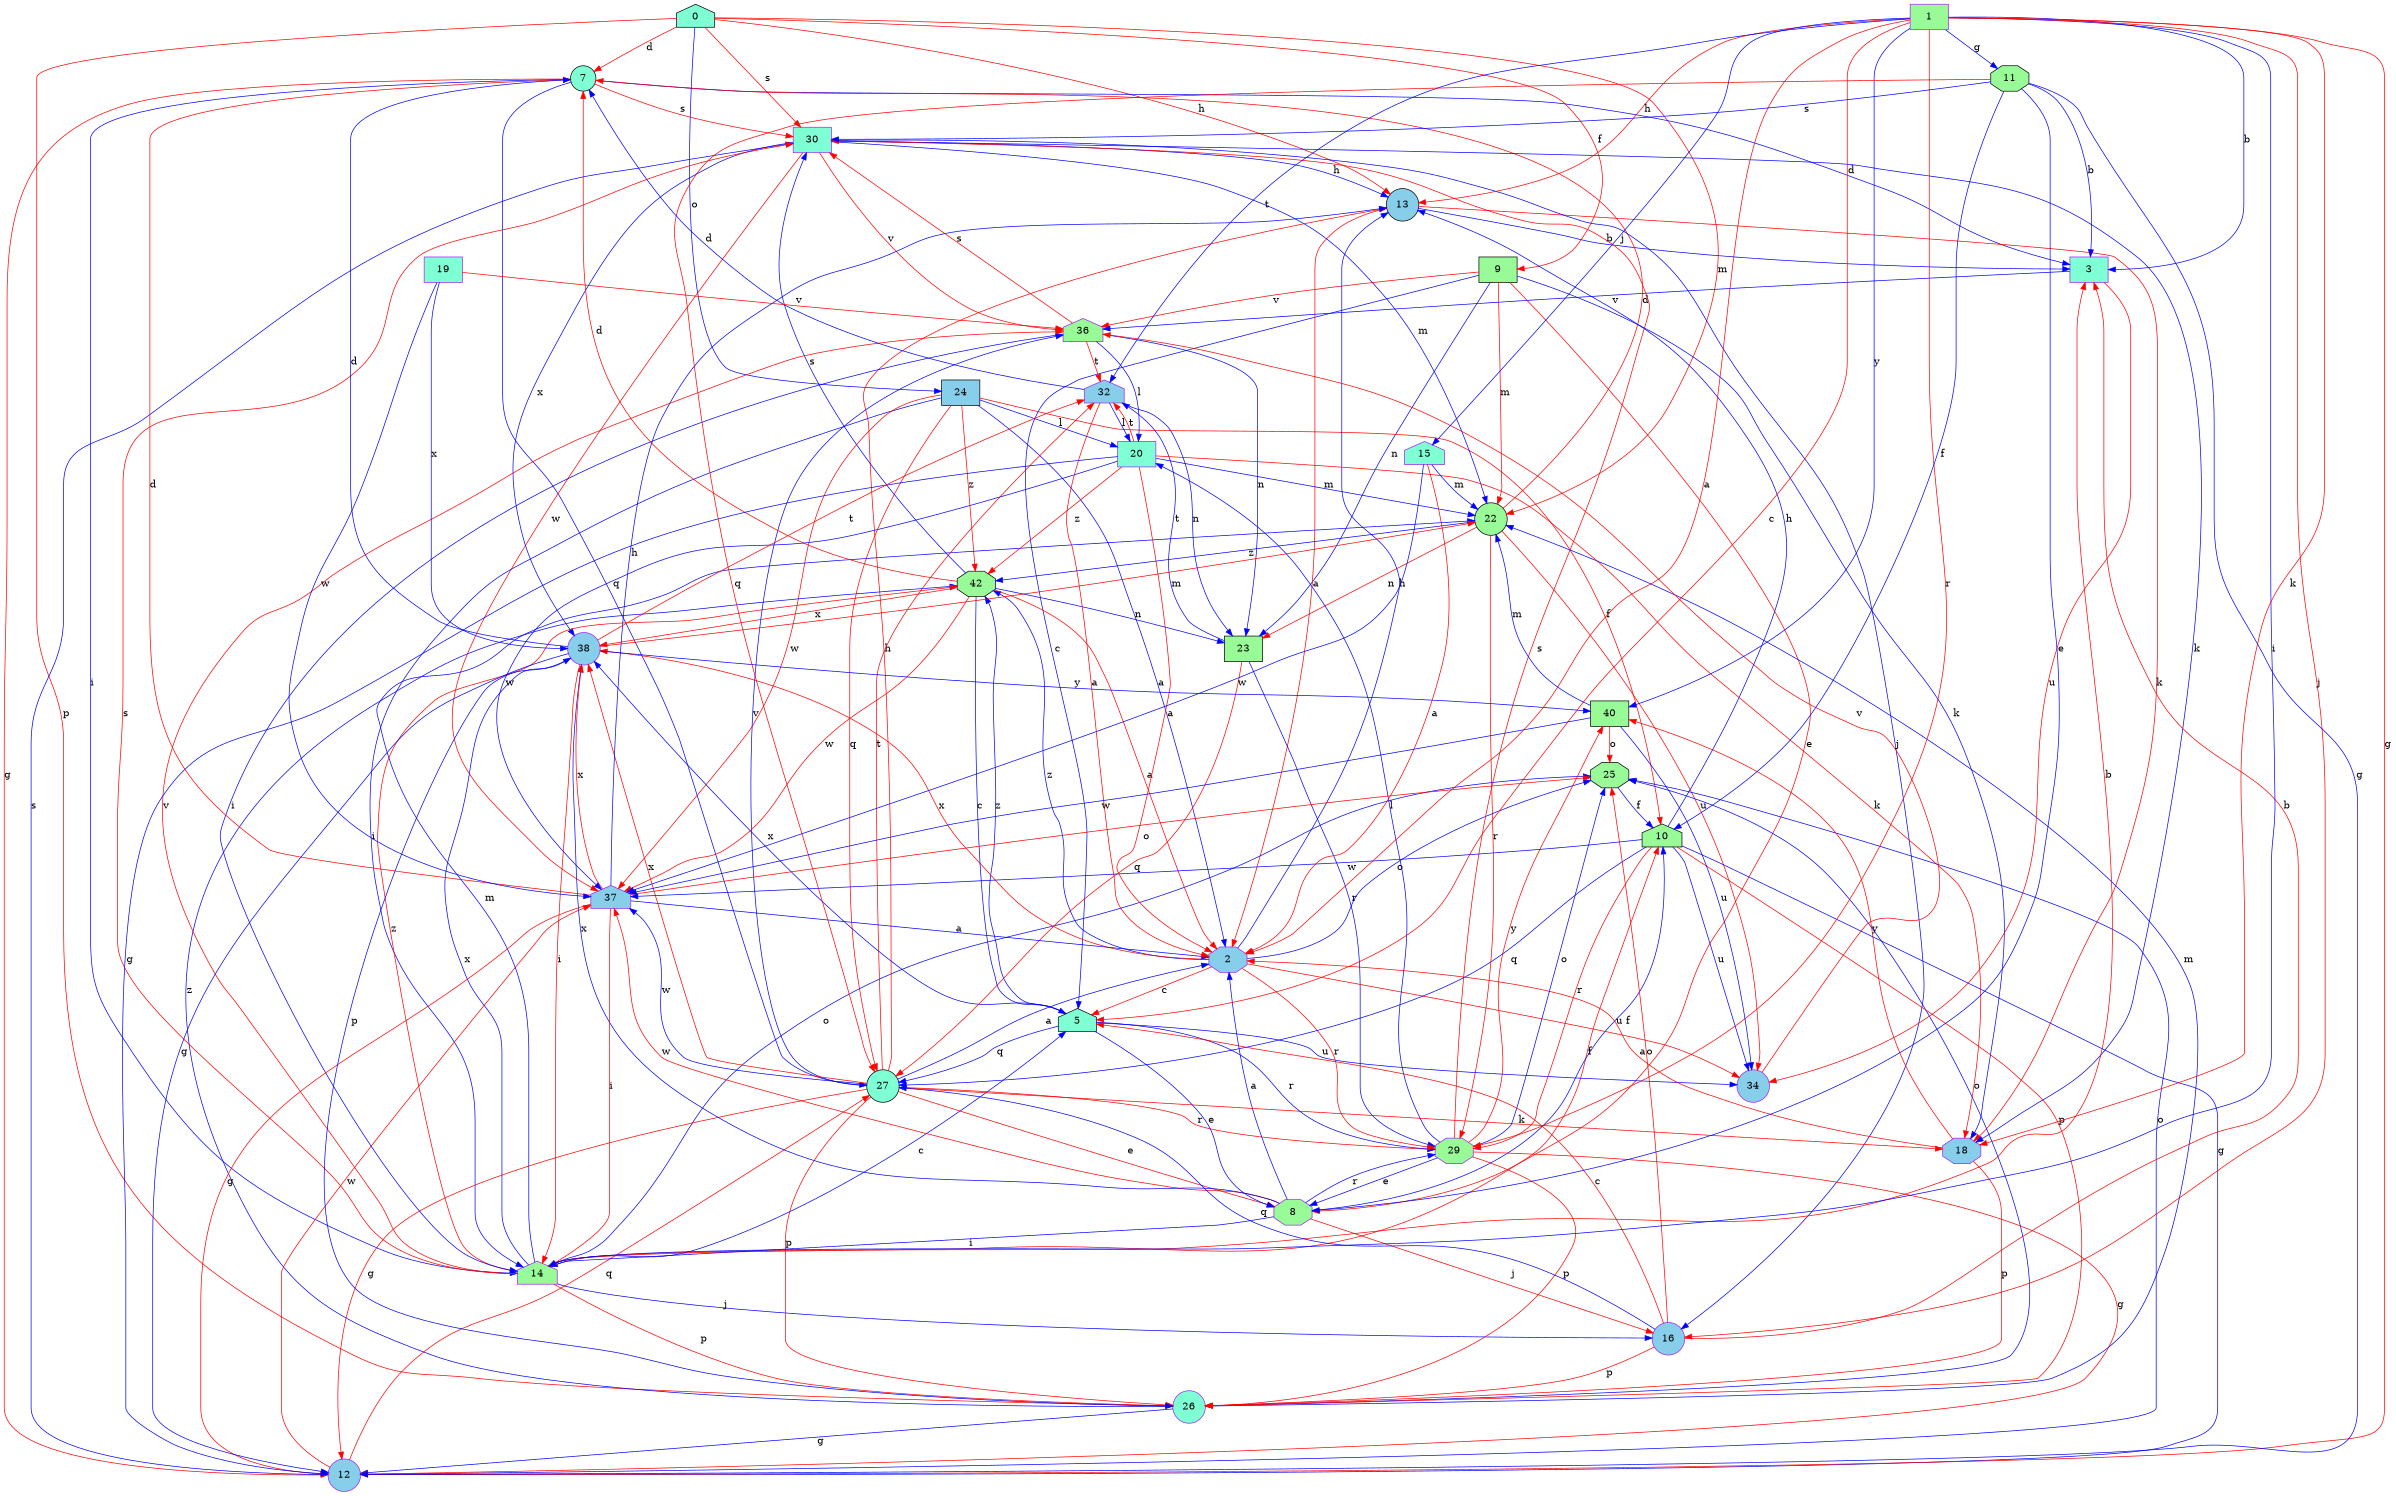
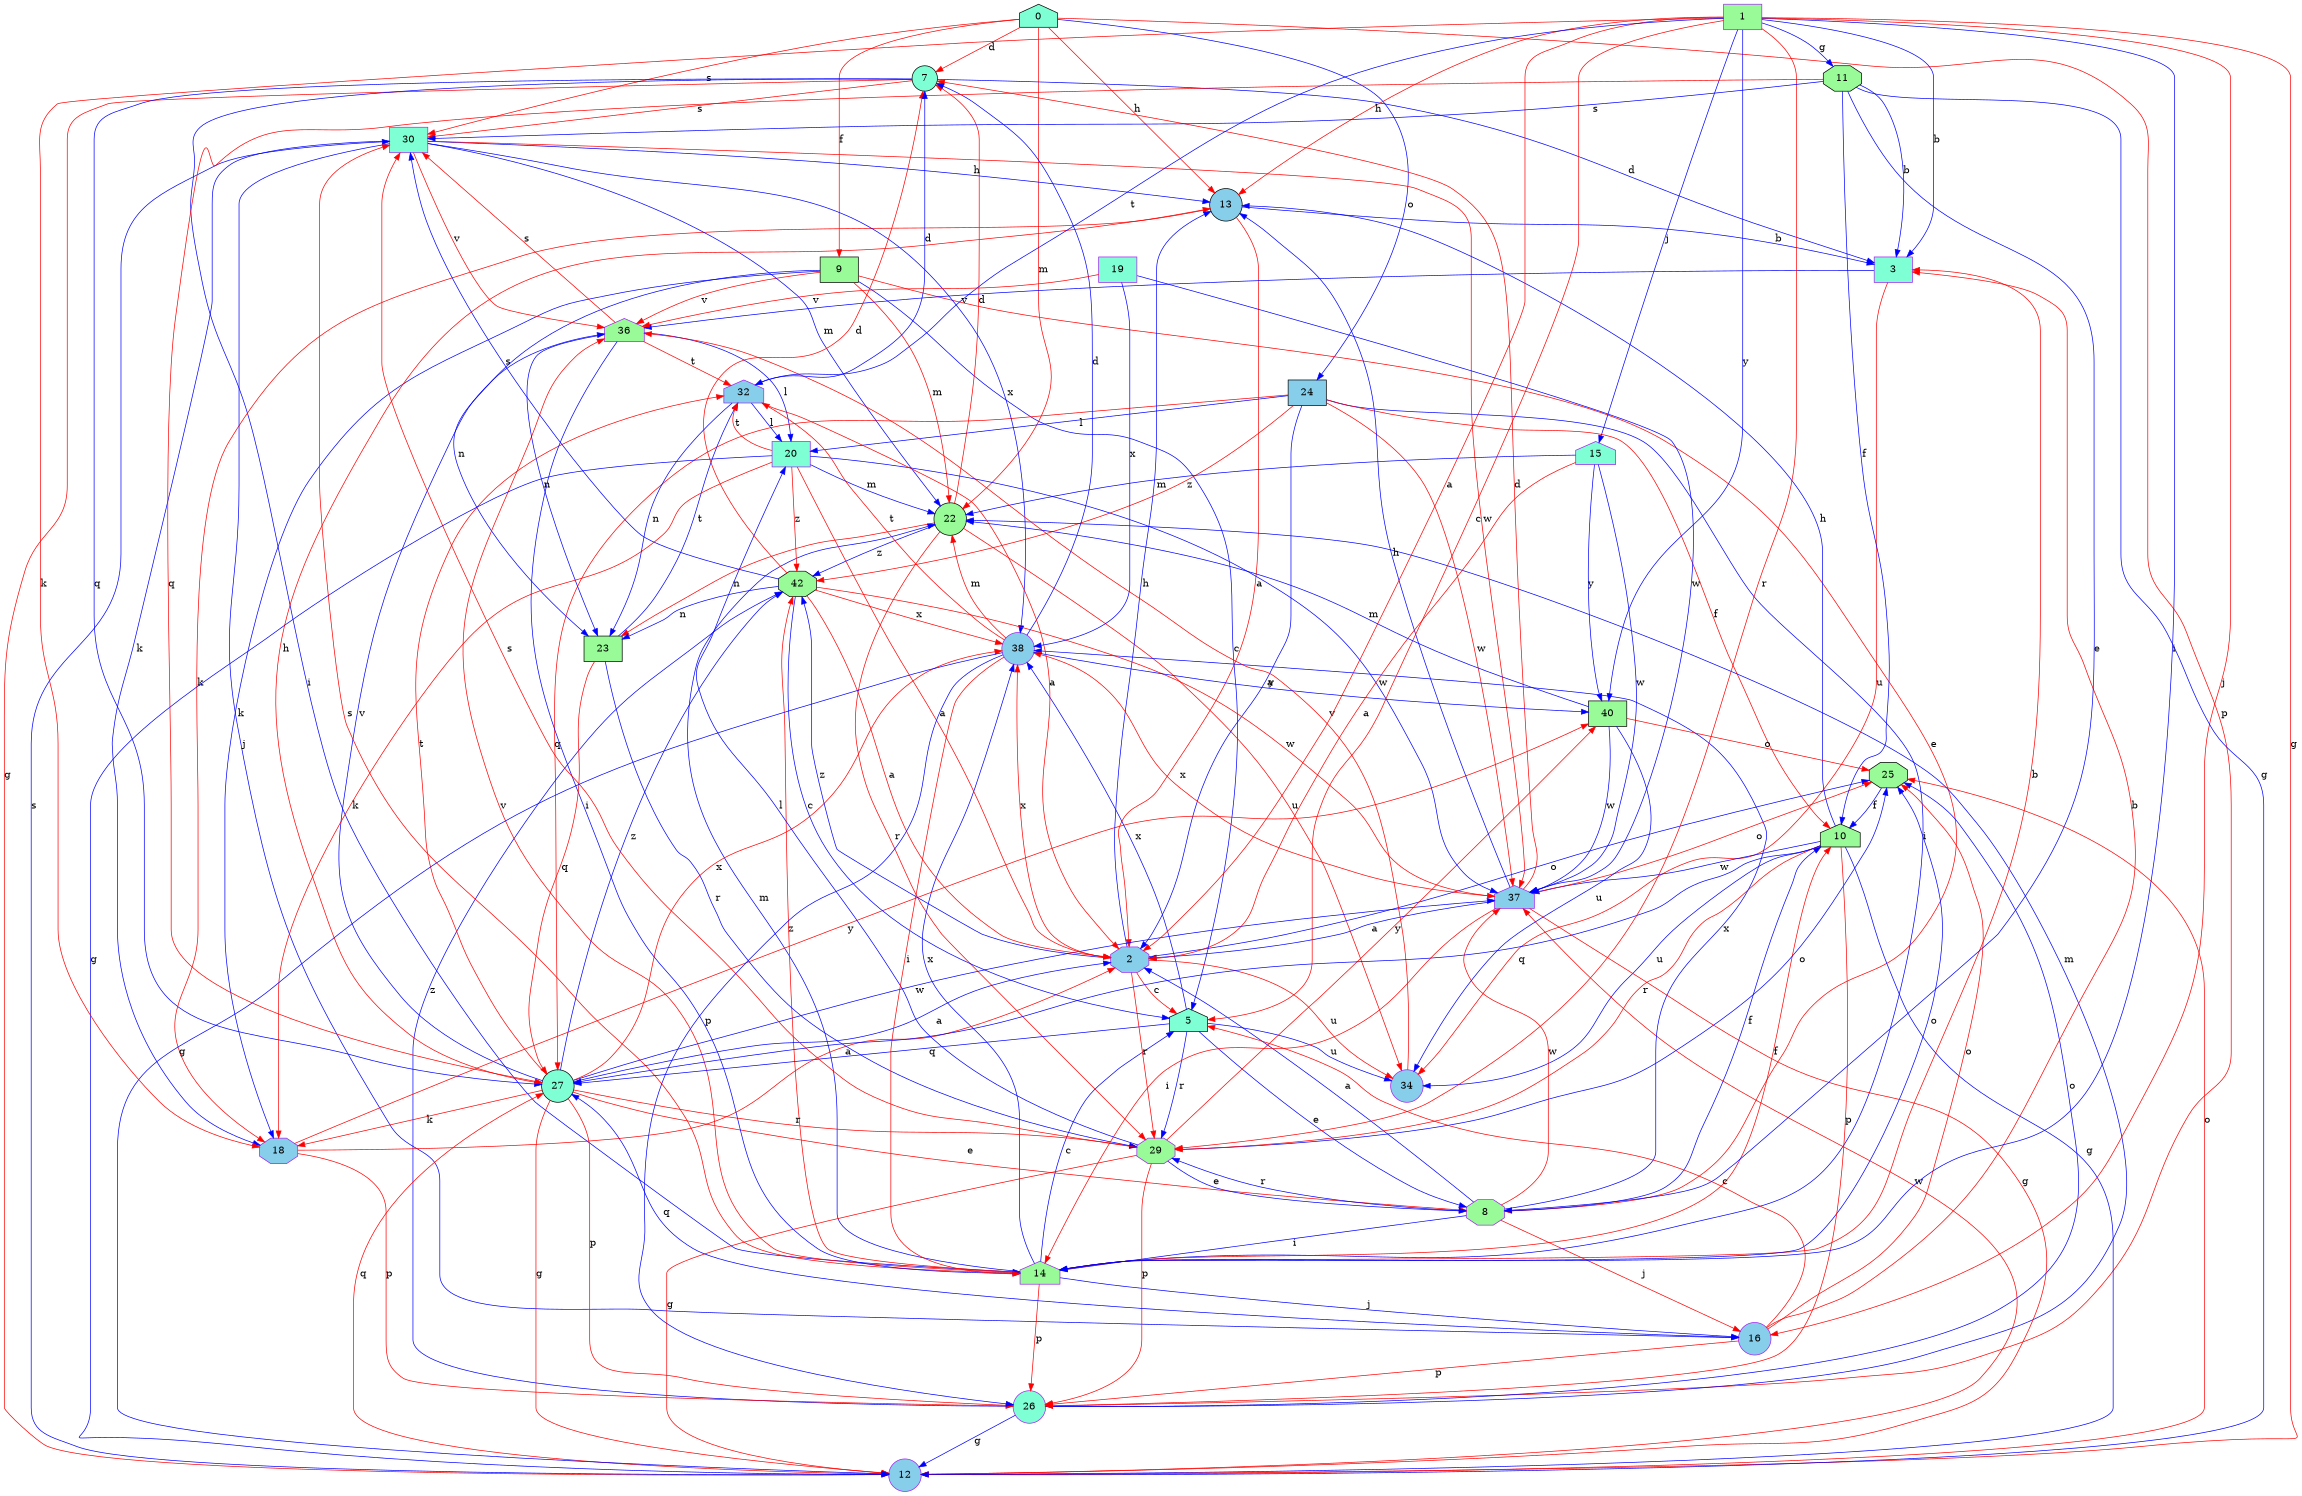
none -> (1588, 580)
(995, 828) -> (635, 816)
(1759, 1444) -> (1966, 1450)
